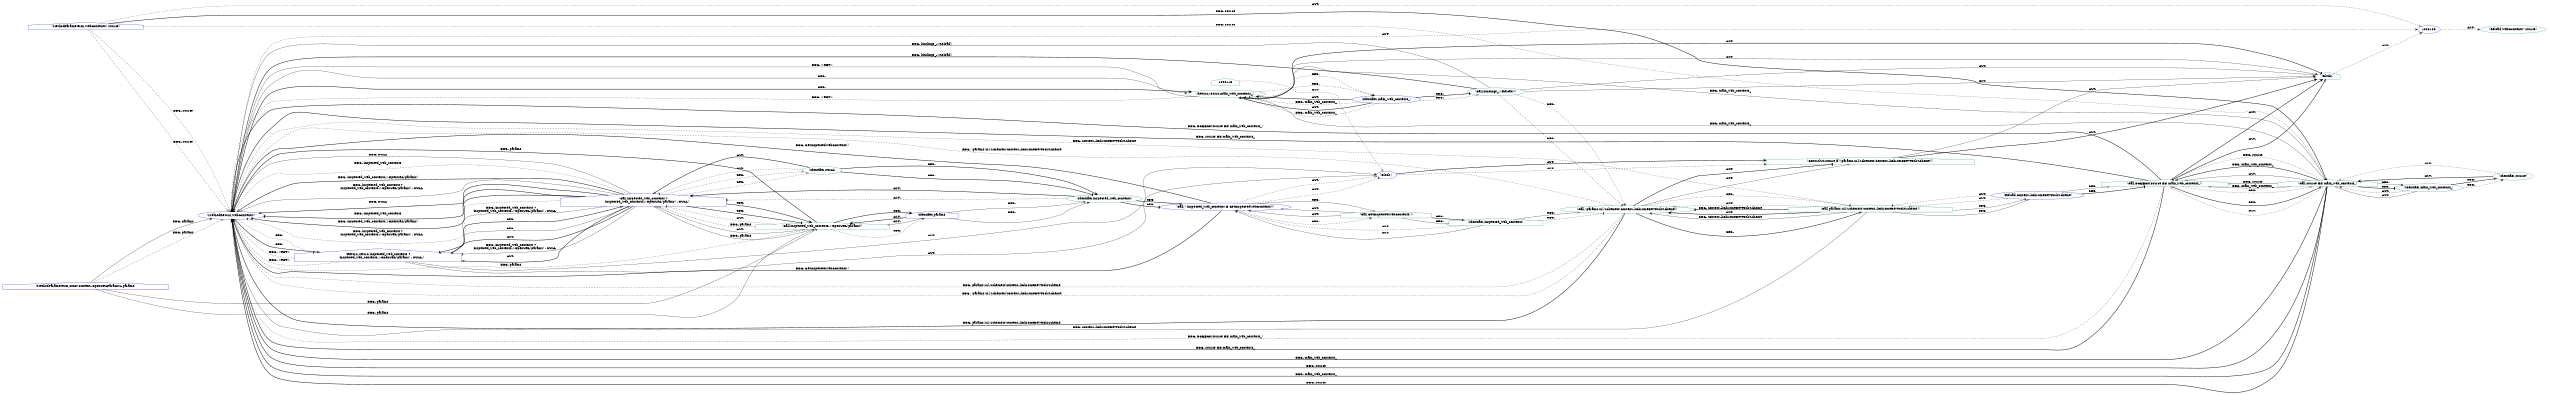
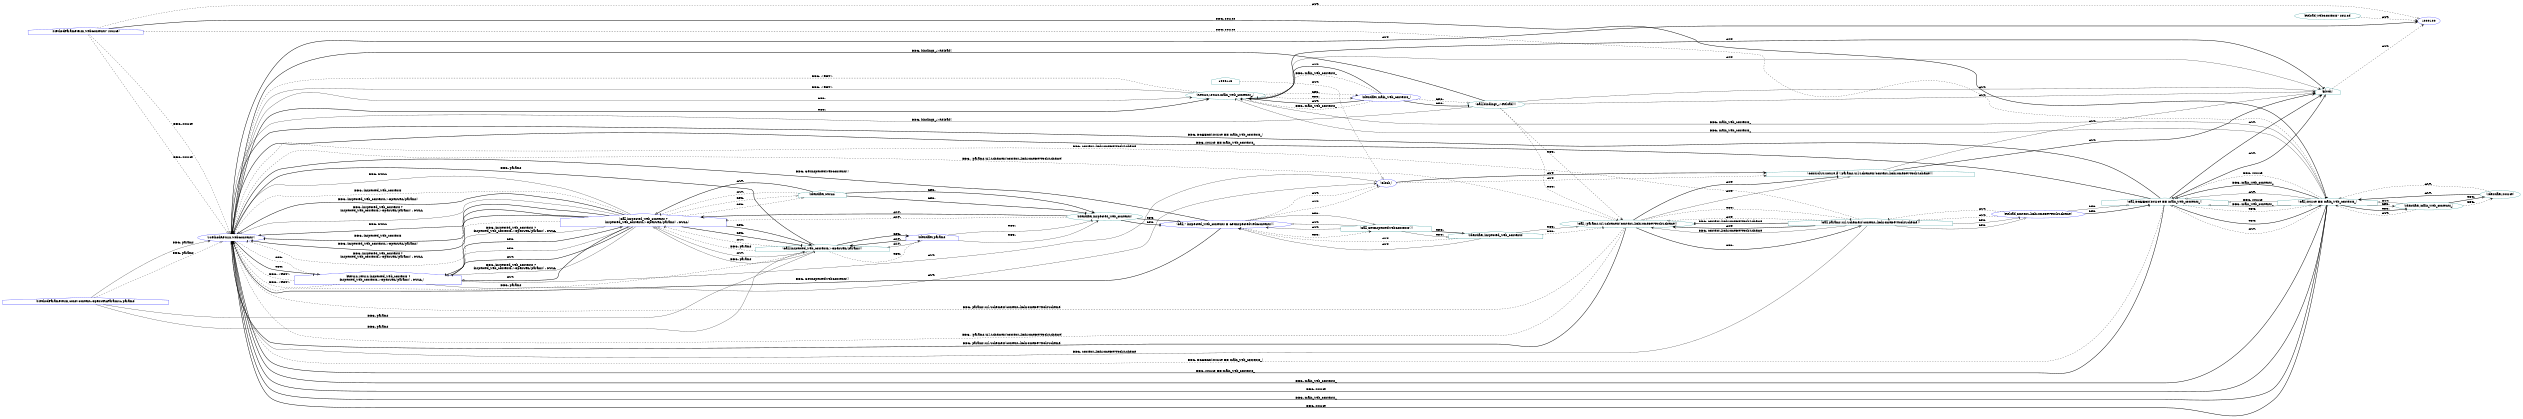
(2459, 29) -> (2387, 19)
(1256, 37) -> (1253, 42)
(822, 170) -> (822, 195)
